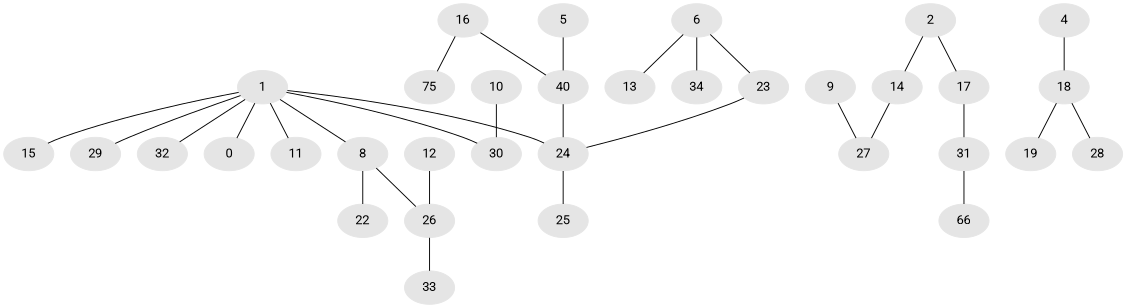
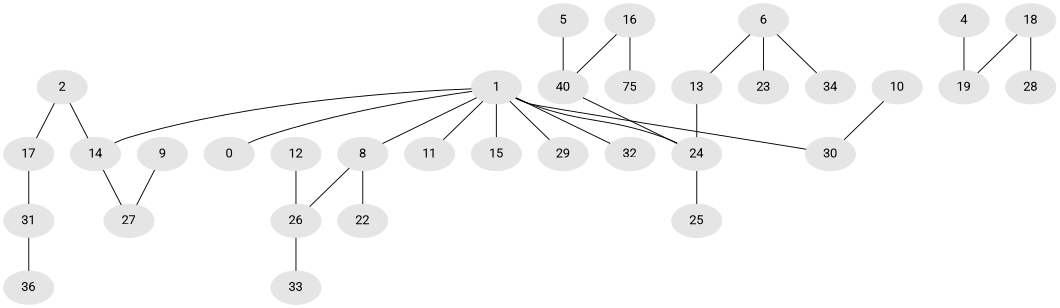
(1064, 54) -> (964, 54)
none -> (291, 104)
(666, 125) -> (697, 121)
(964, 221) -> (29, 288)
